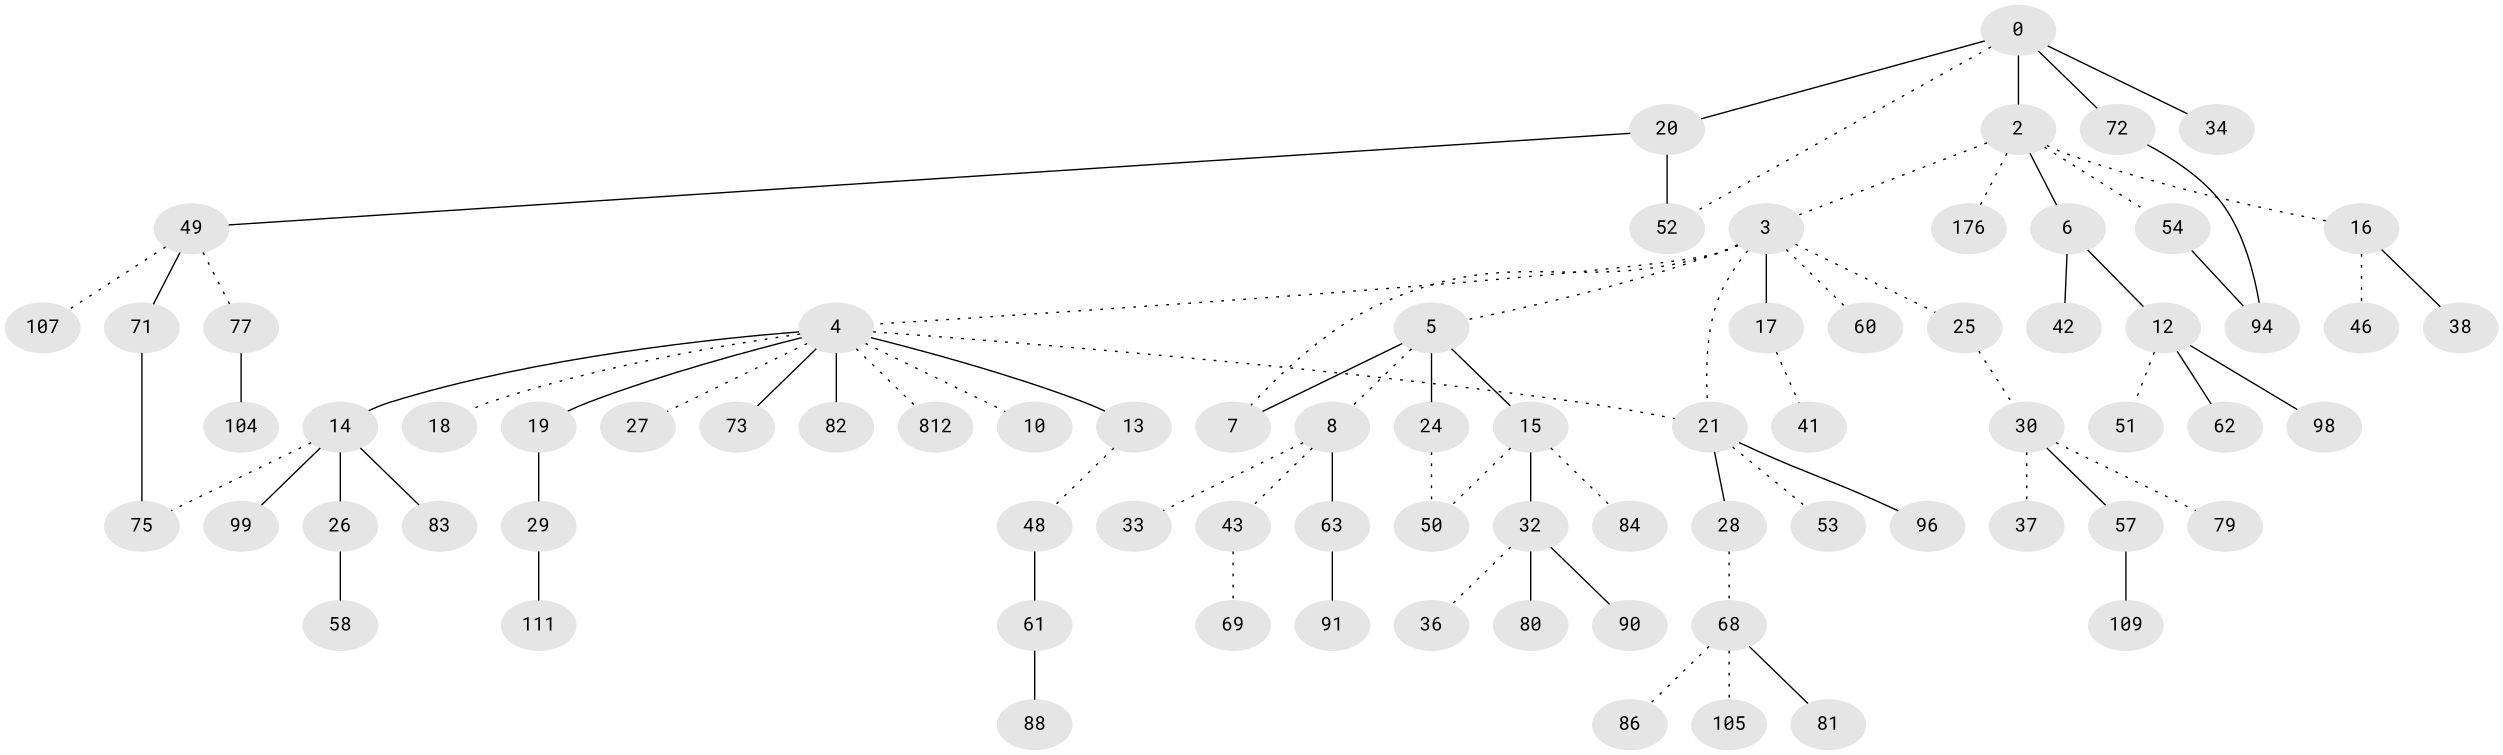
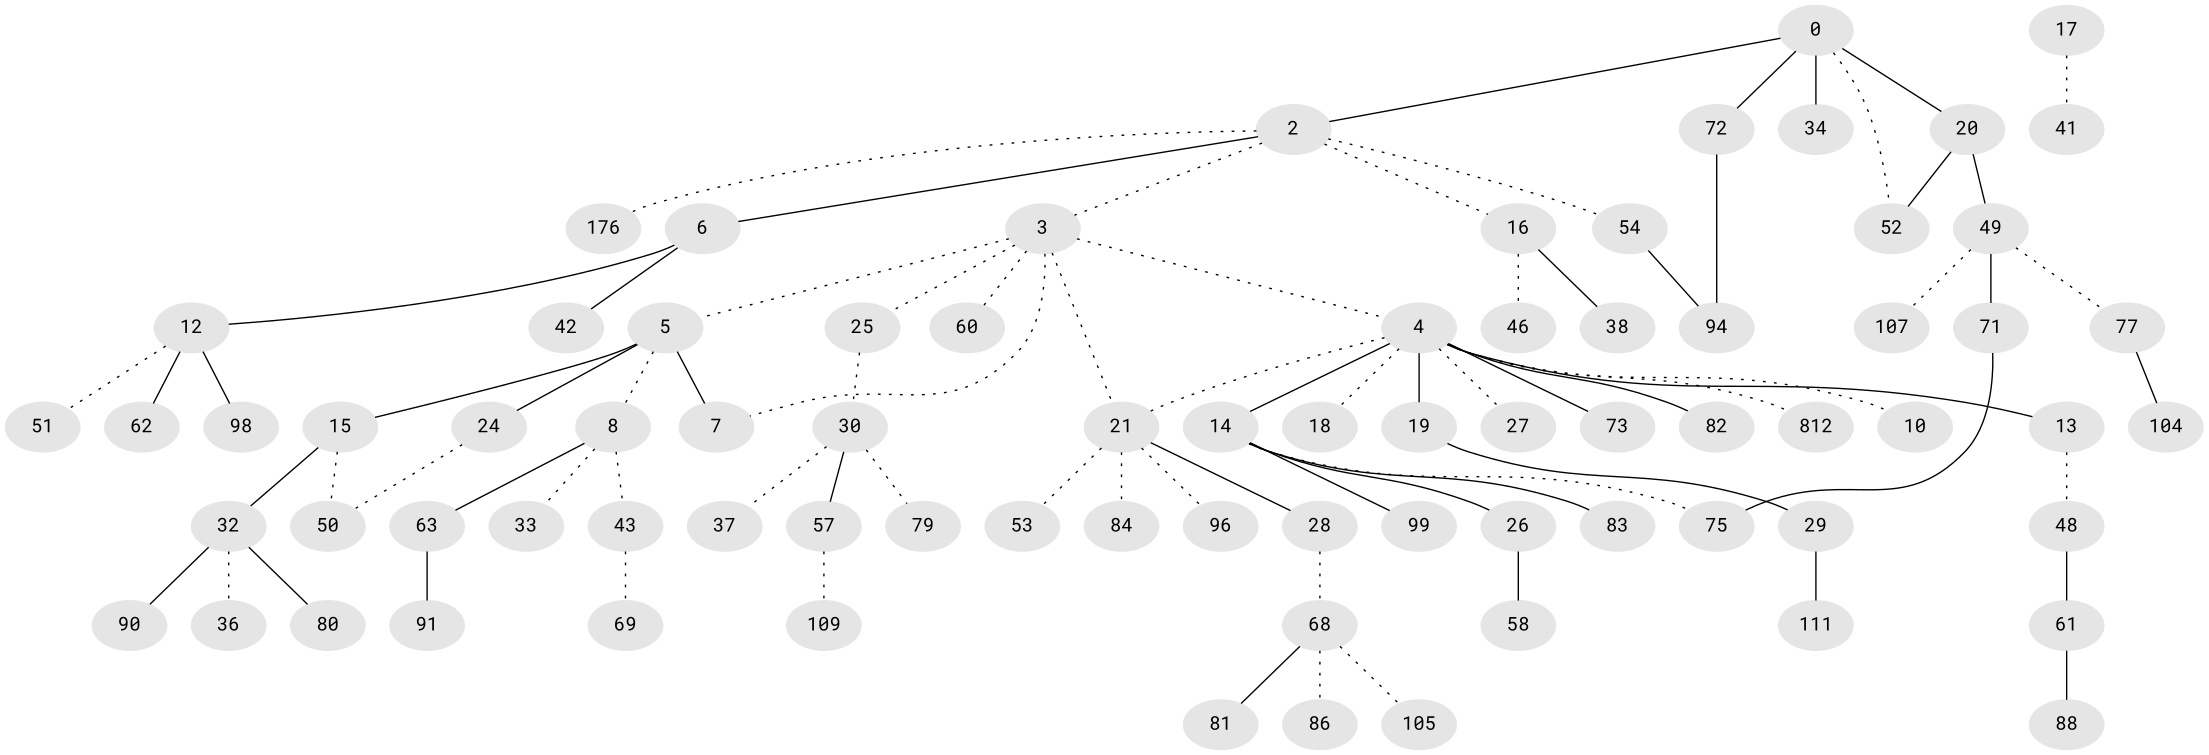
(1766, 278) -> none
(1580, 477) -> (1122, 477)
(1819, 477) -> (1171, 477)
(2126, 576) -> (824, 576)
